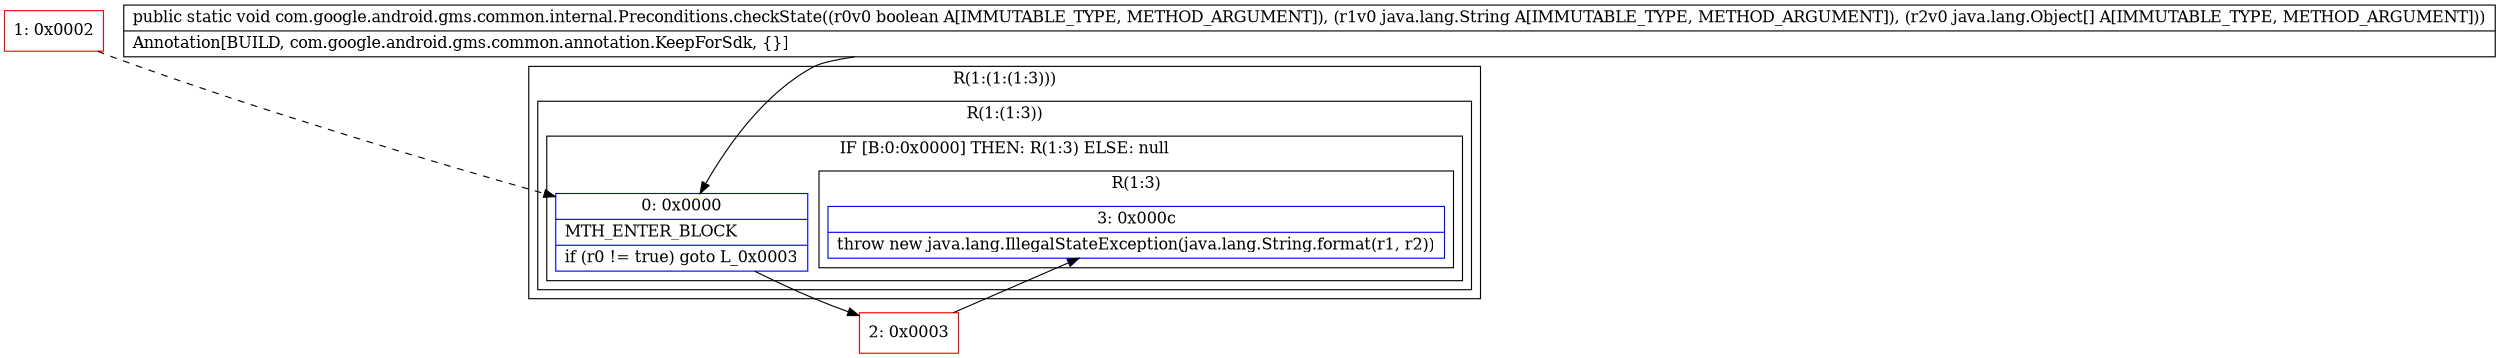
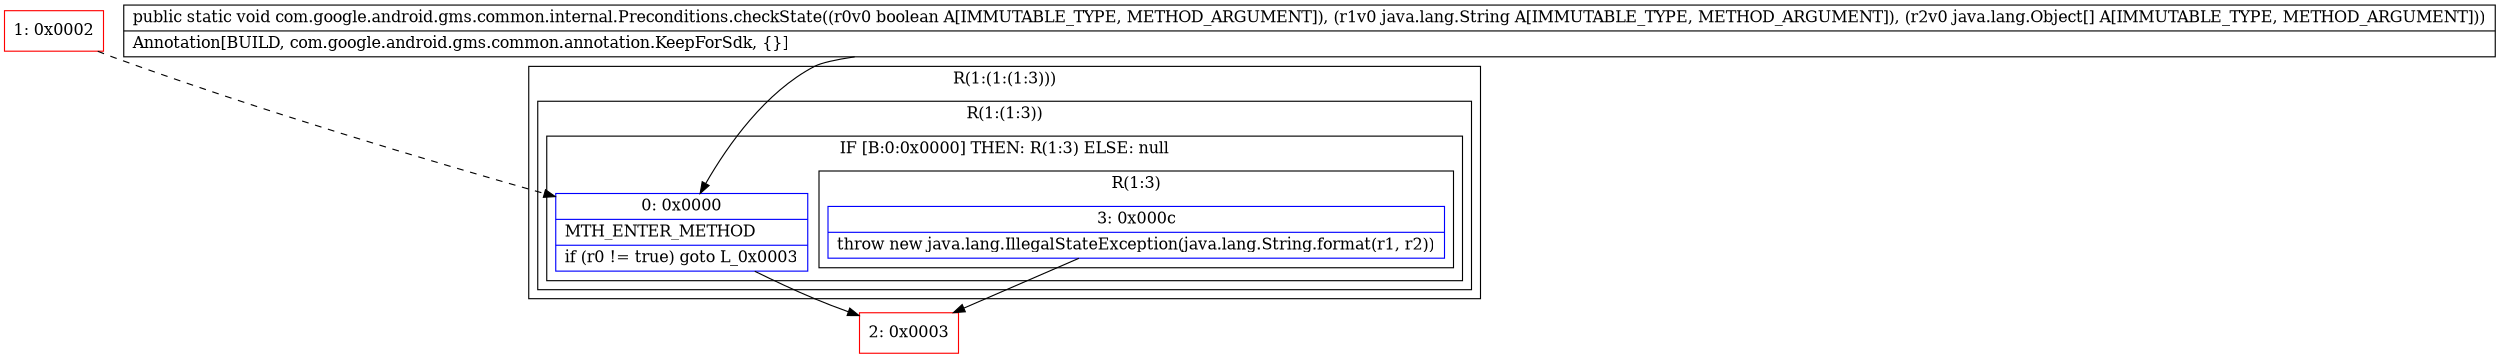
(651, 232) -> (660, 232)
(1011, 288) -> (1021, 283)
